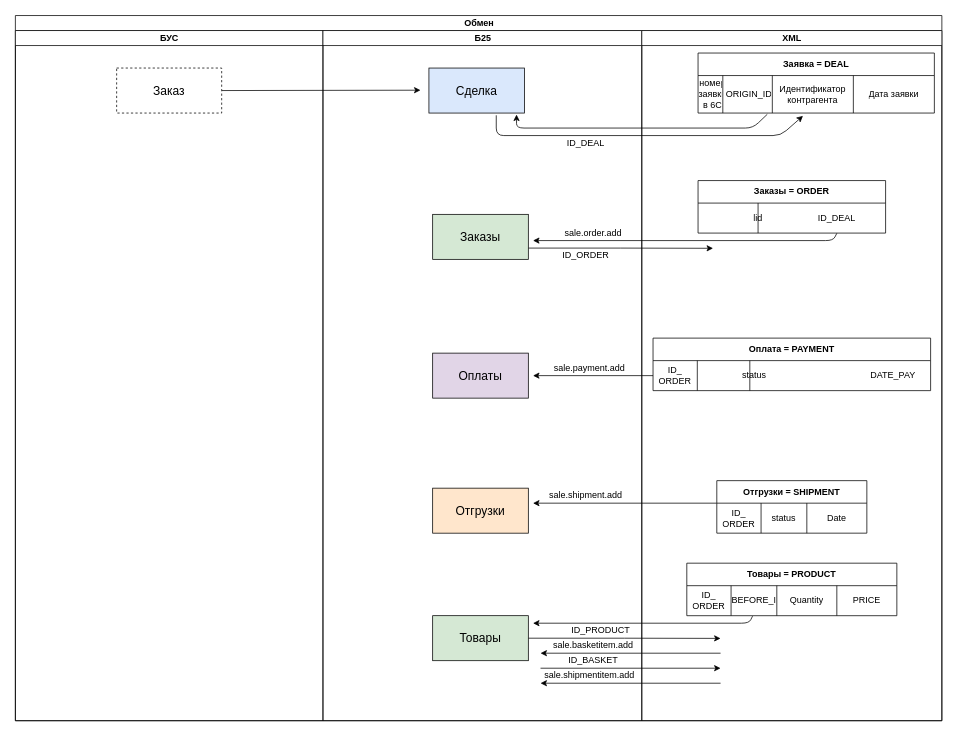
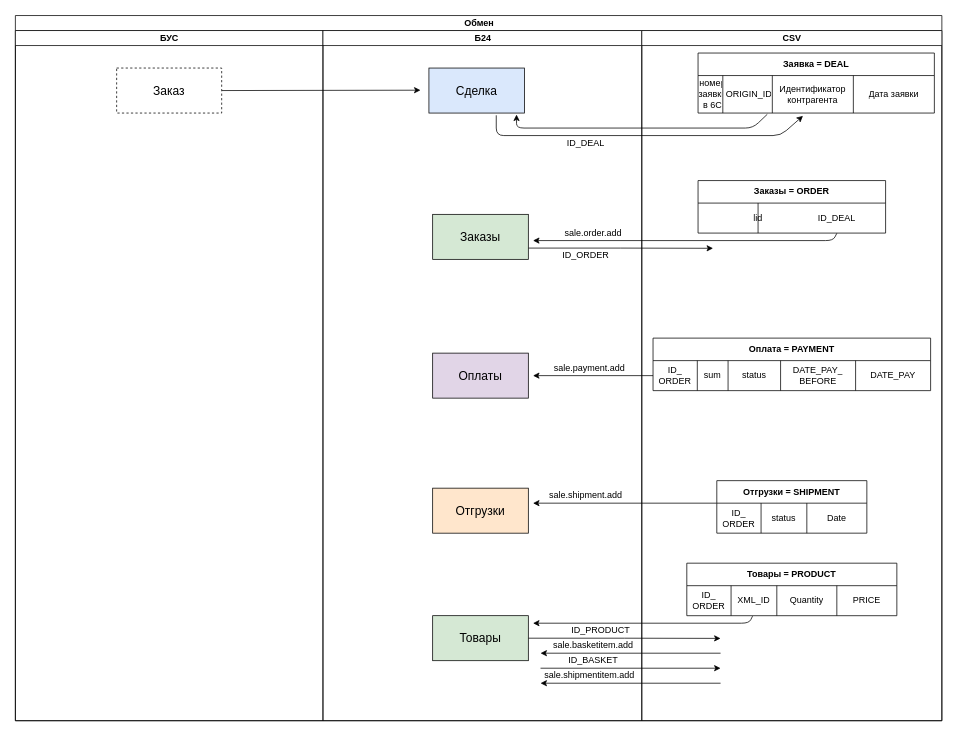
(483, 38) -> (483, 38)
(792, 38) -> (792, 38)
none -> (713, 375)
none -> (818, 375)
(754, 600) -> (754, 600)
